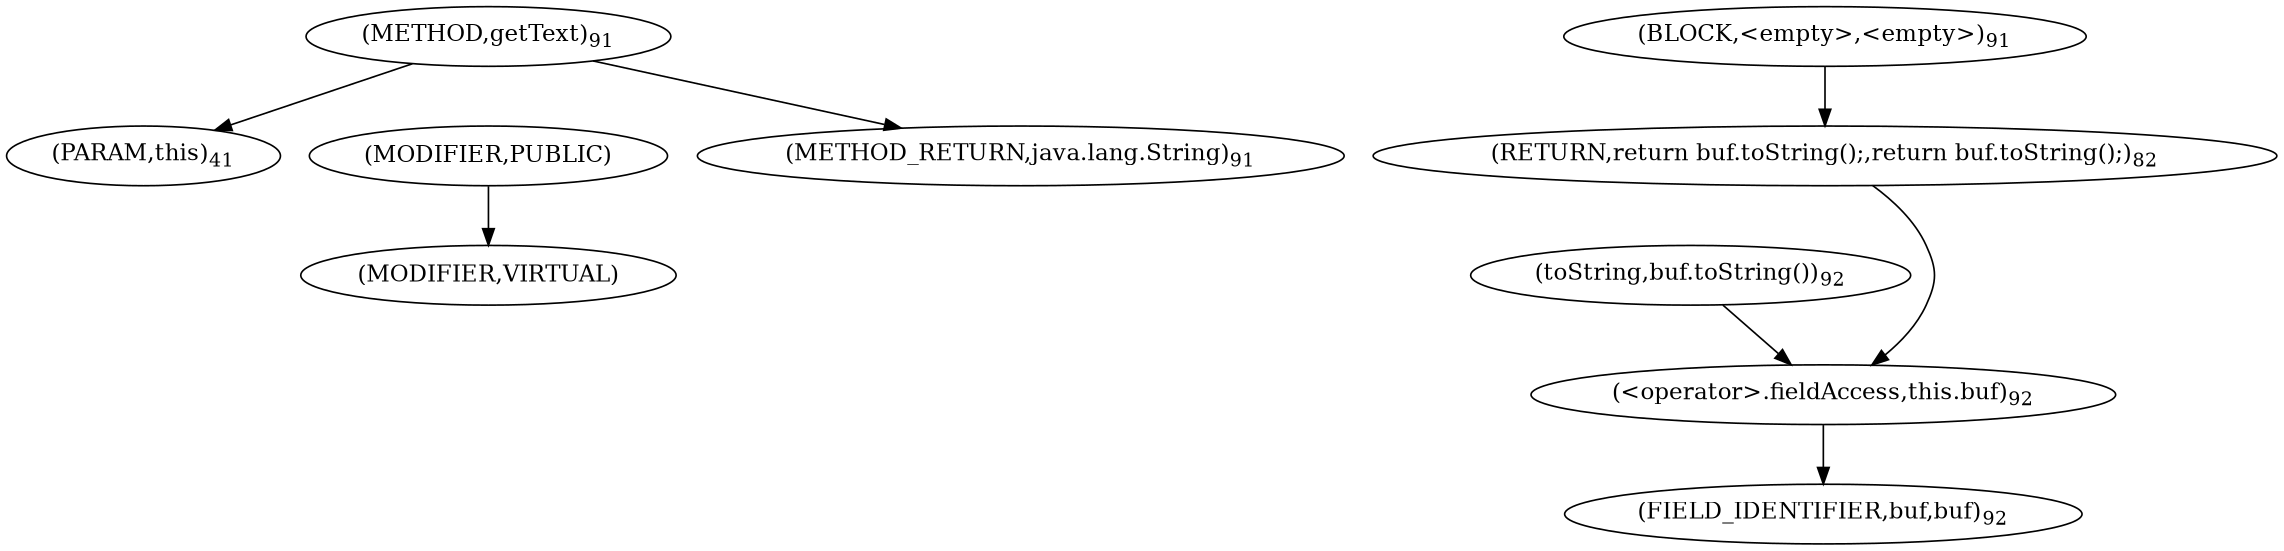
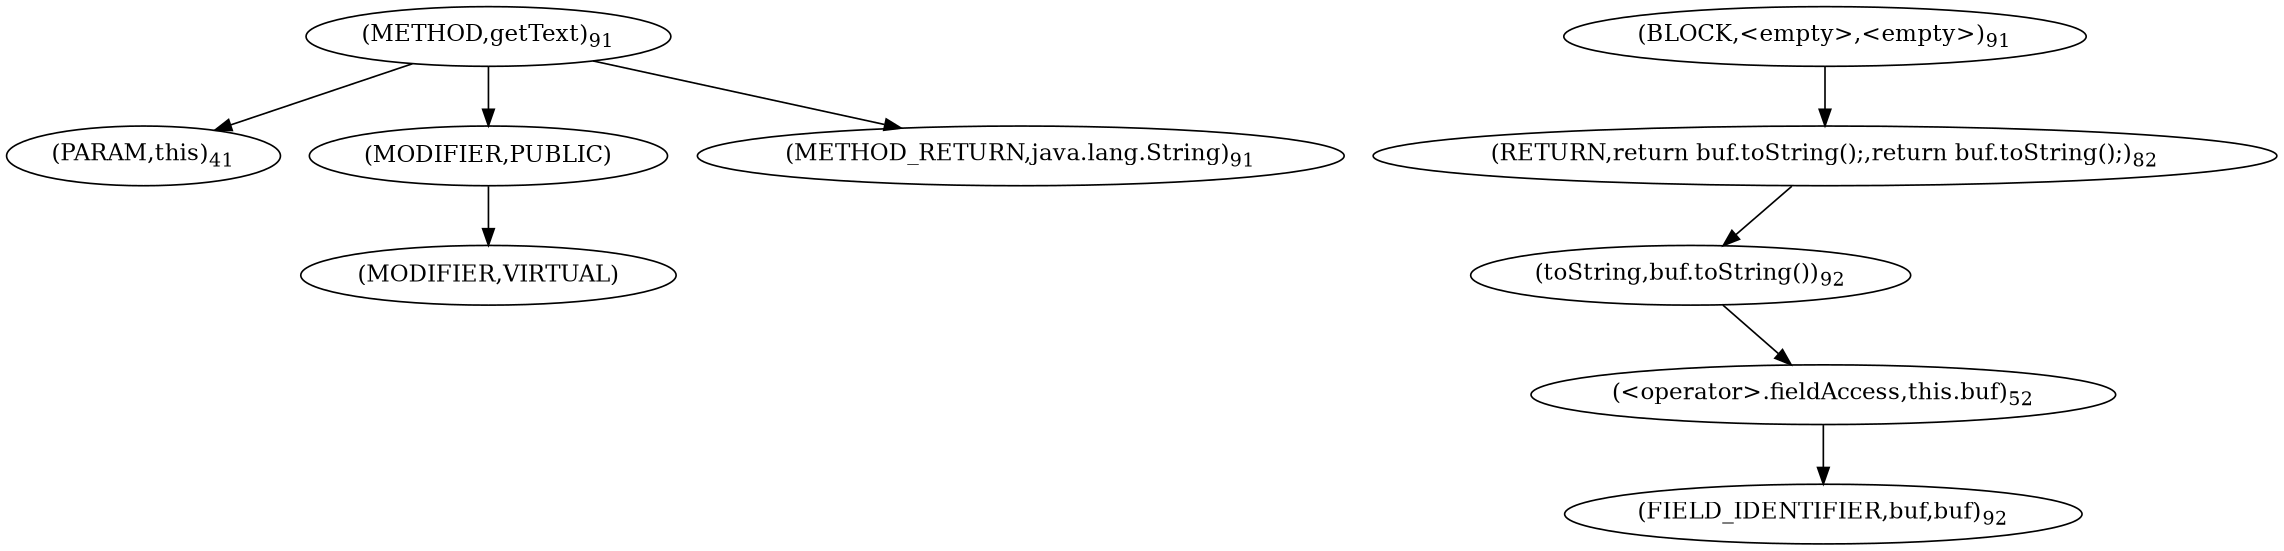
none -> (488, 88)
(1934, 267) -> (1764, 210)
(2022, 392) -> (2022, 392)
